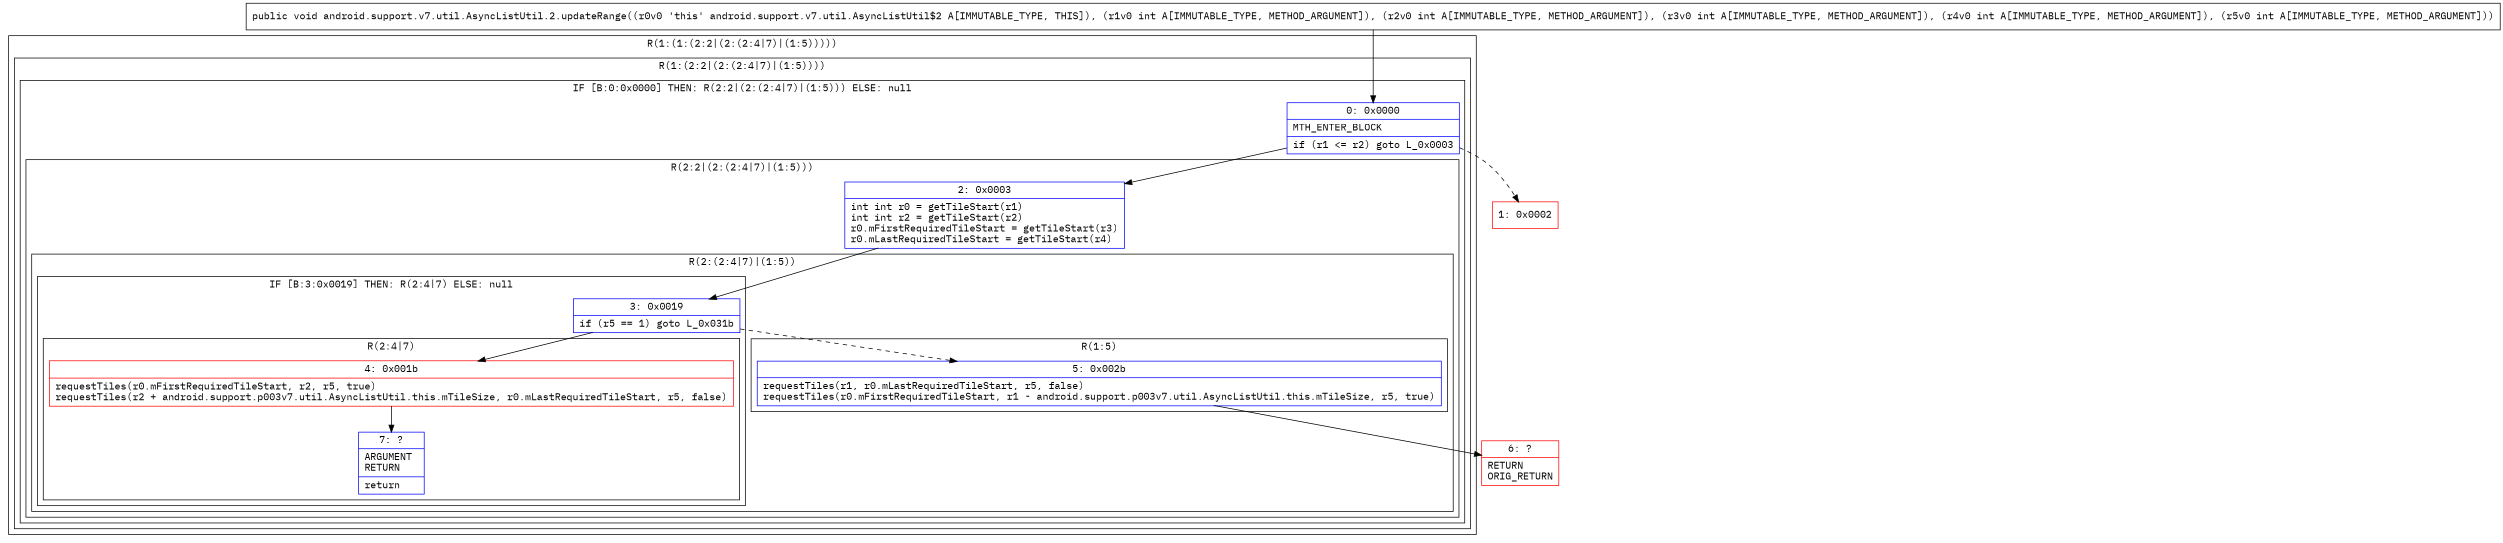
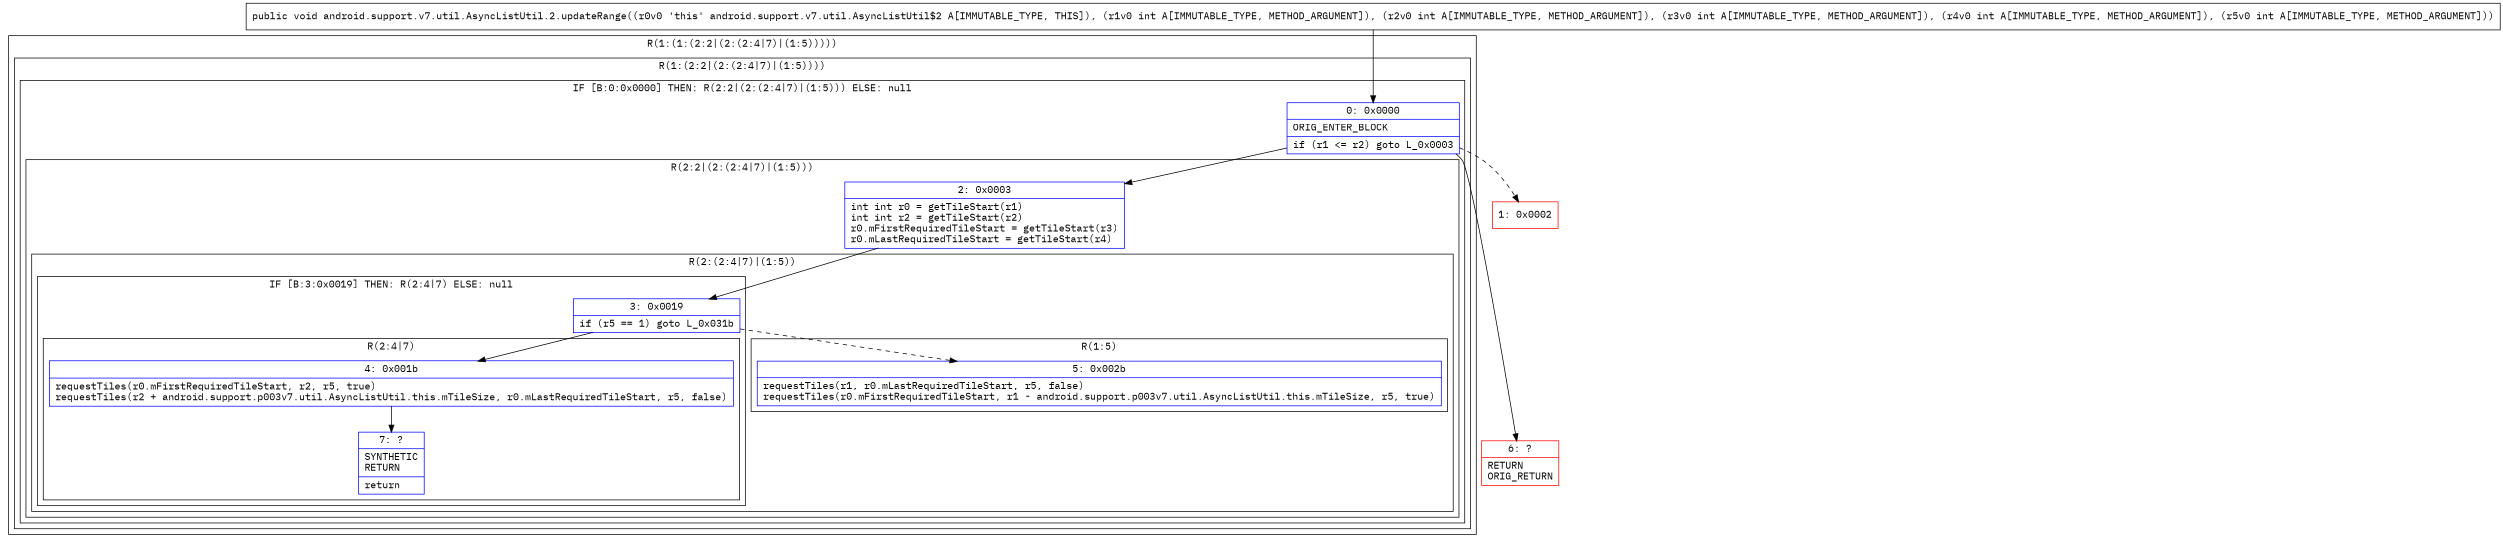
(1338, 128) -> (1341, 128)
(391, 383) -> (391, 383)
(1344, 430) -> (1491, 292)
(389, 457) -> (391, 457)
